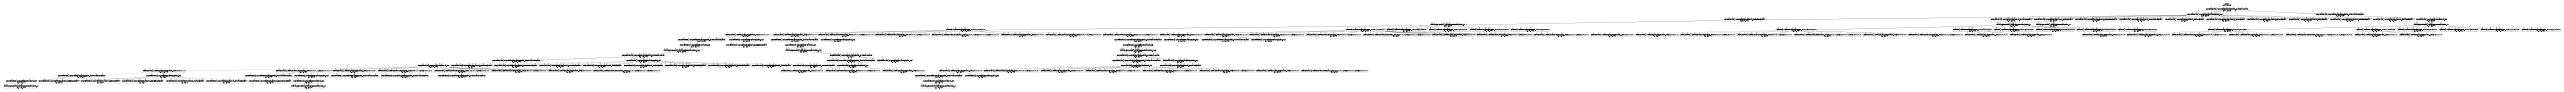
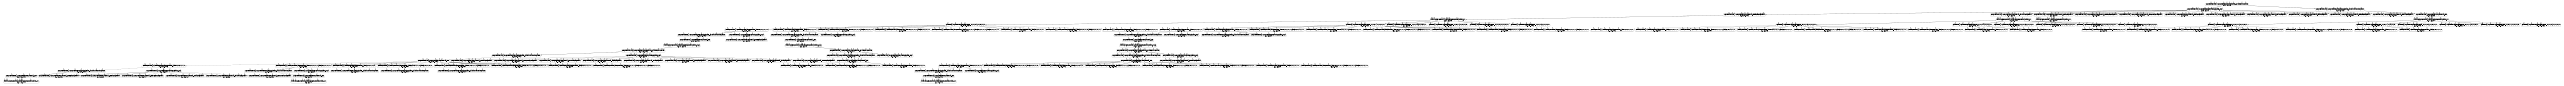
(2227, 5) -> none
